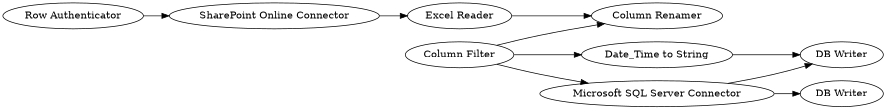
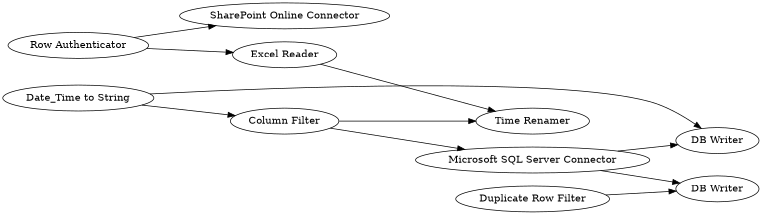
(390, 16) -> (186, 50)
(657, 16) -> (533, 121)
(544, 55) -> (185, 110)
none -> (533, 199)
